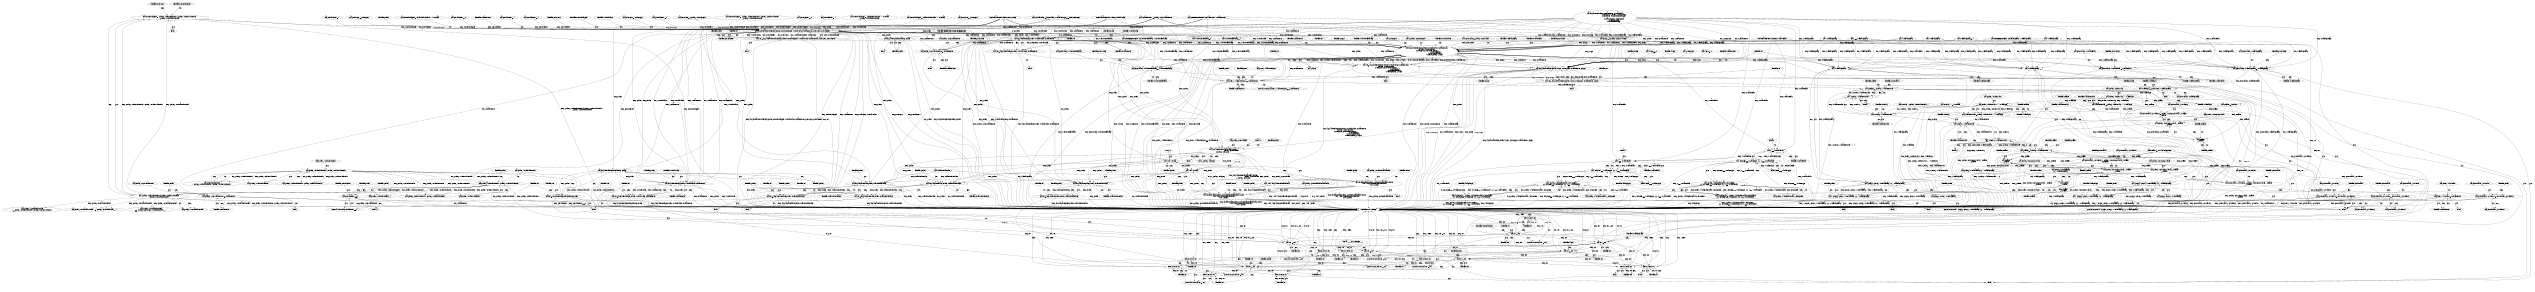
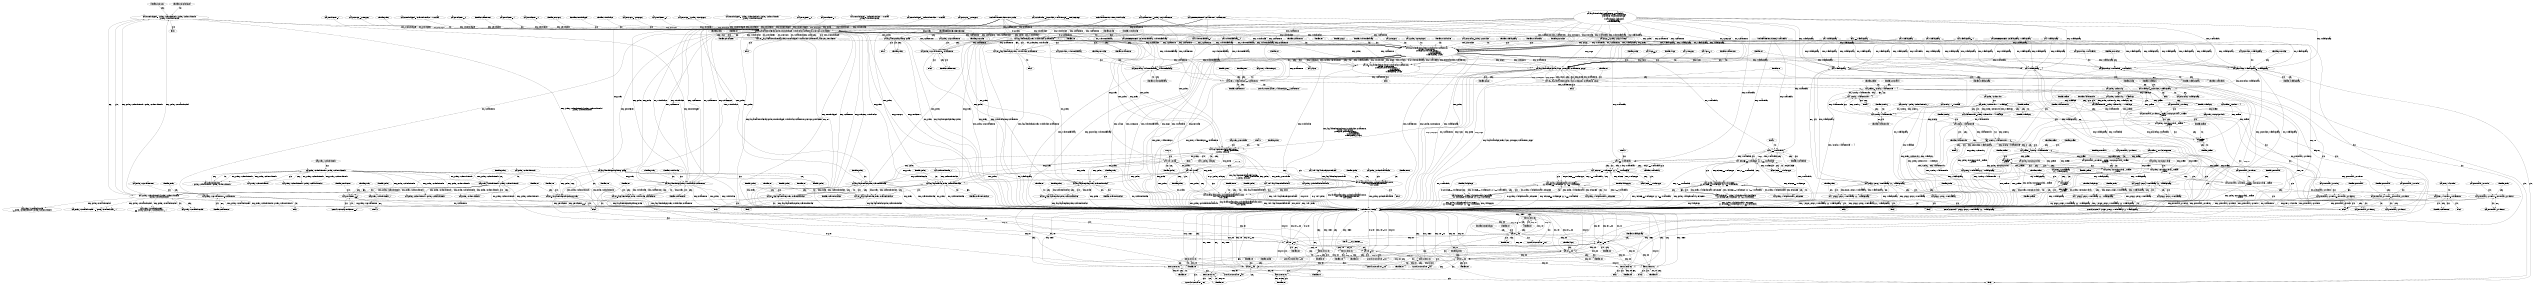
(952, 31) -> (952, 31)
none -> (2129, 102)
none -> (1323, 171)
